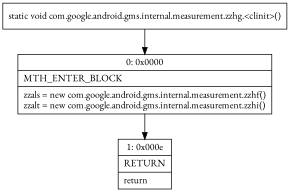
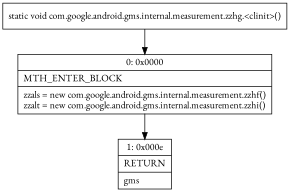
(136, 180) -> (132, 180)
